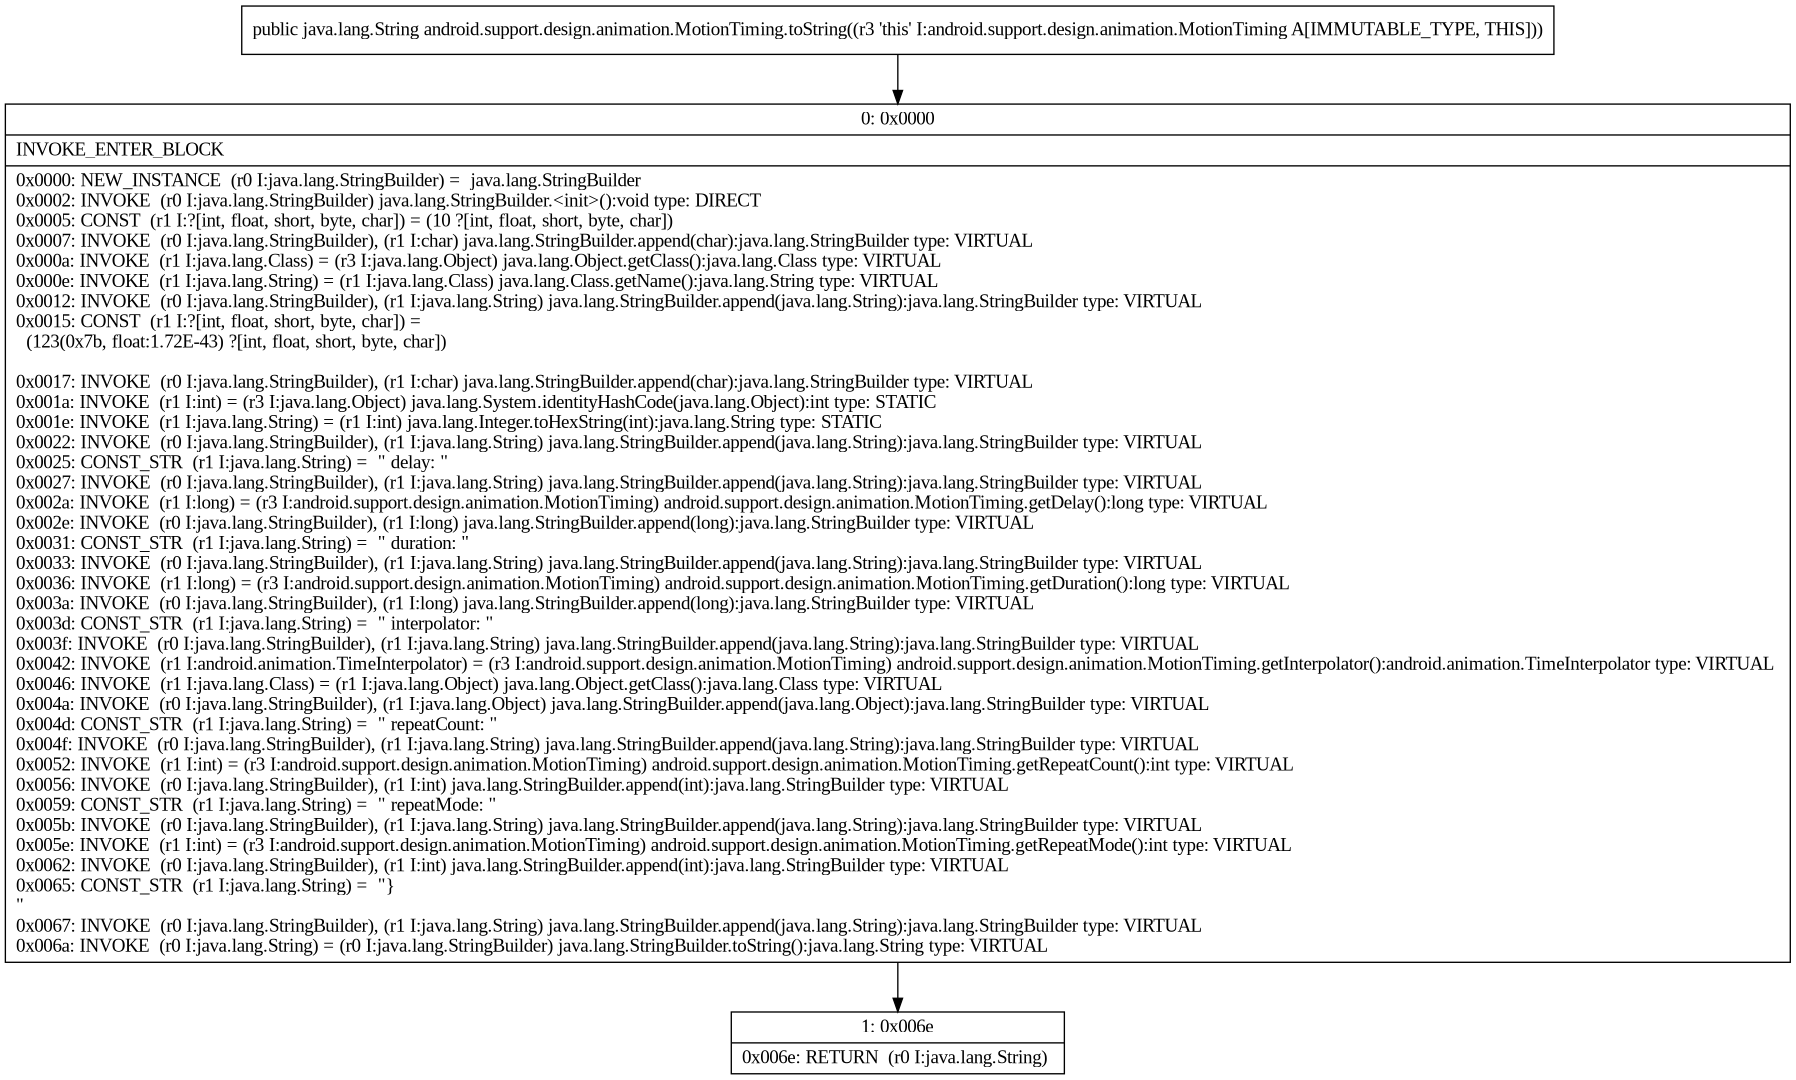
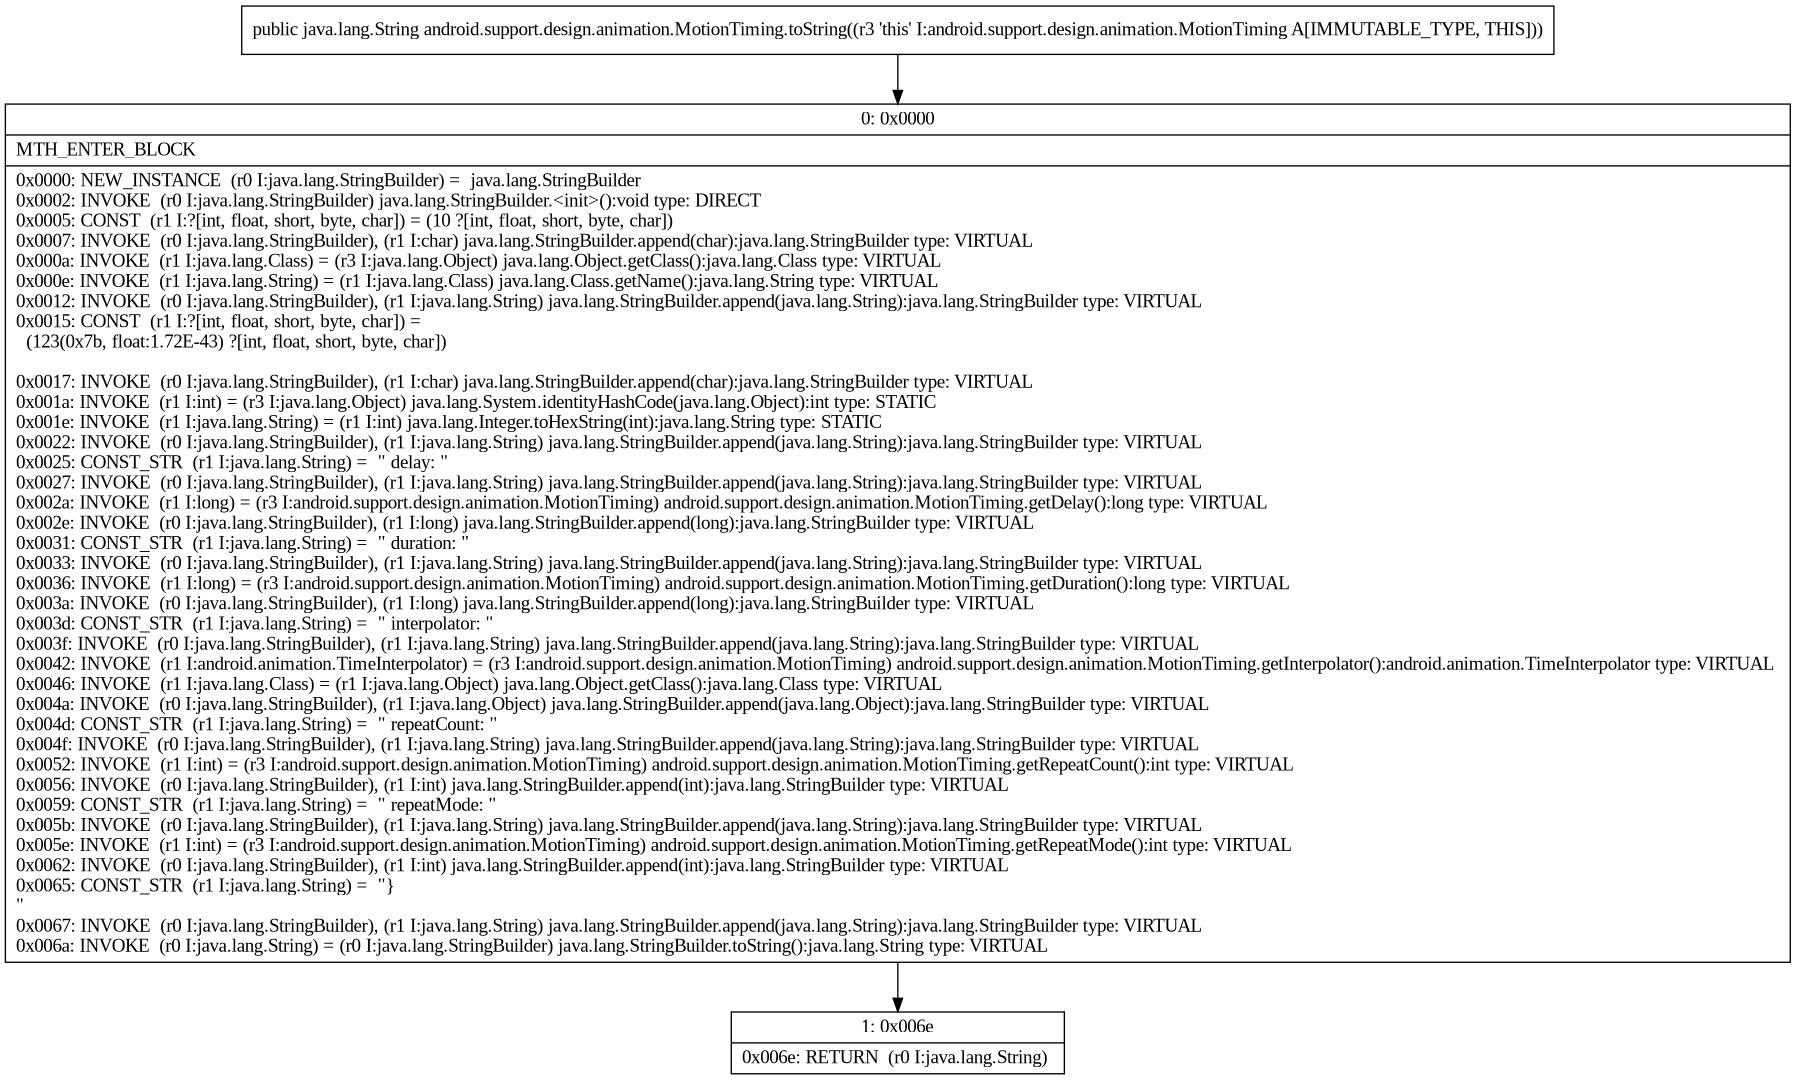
(120, 150) -> (106, 150)
